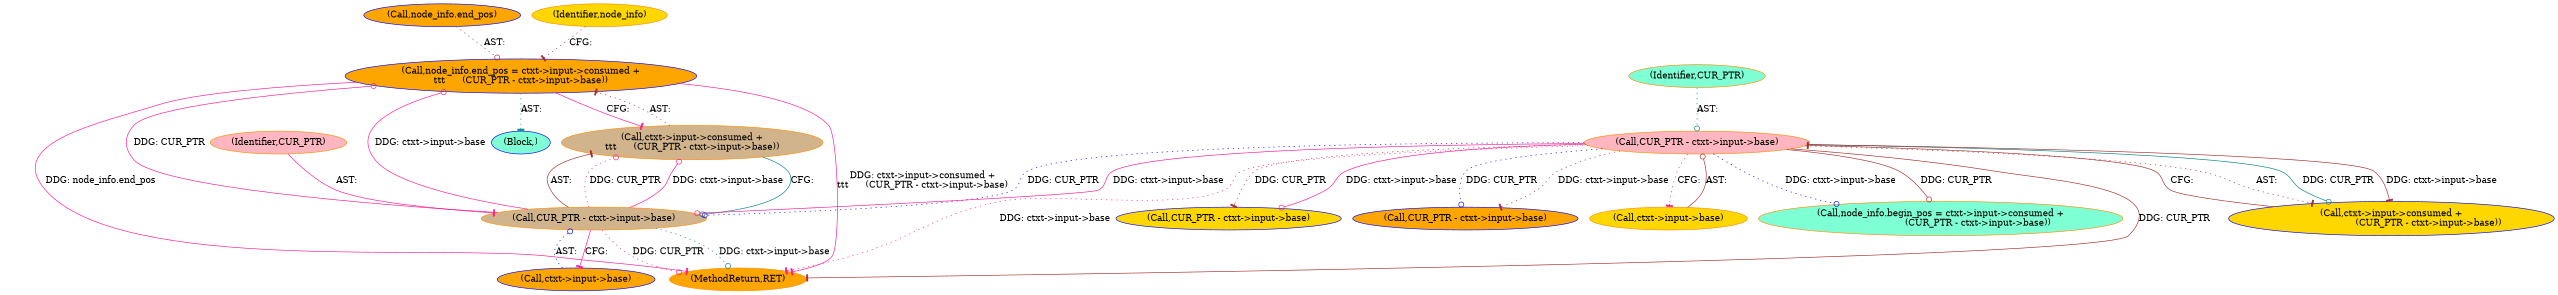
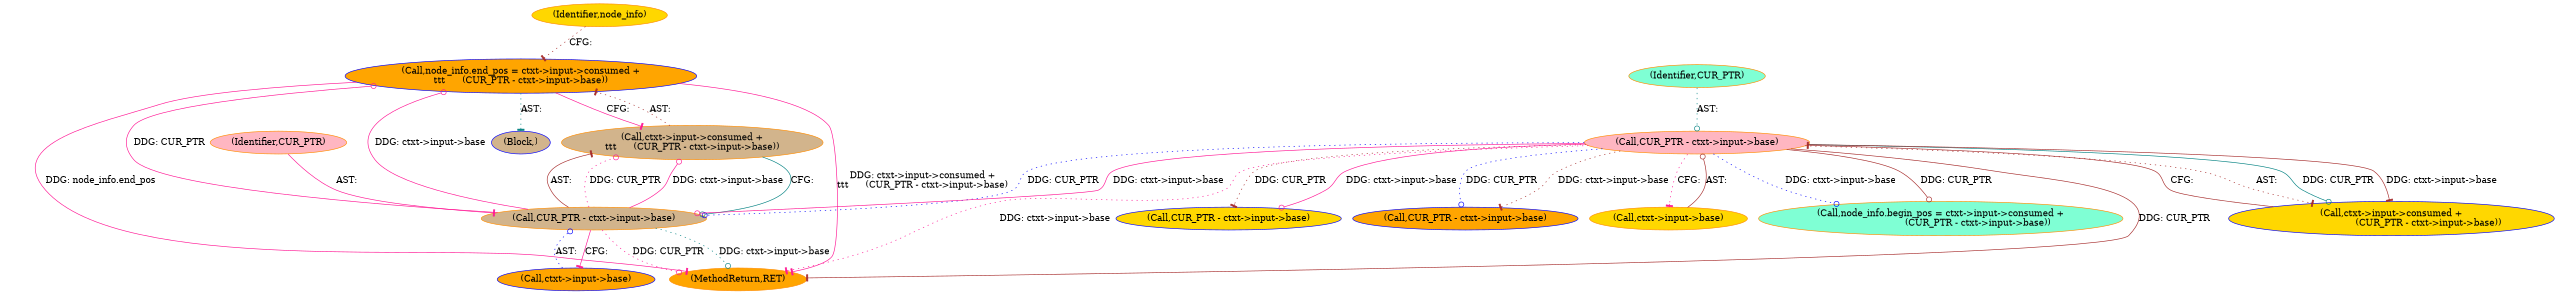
(442, 15) -> none
(521, 143) -> (521, 143)
